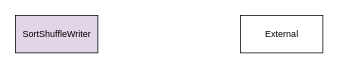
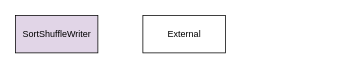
(282, 34) -> (184, 34)
